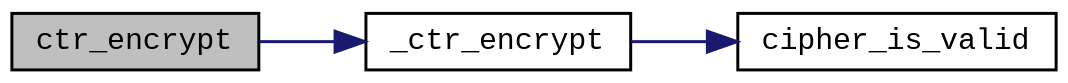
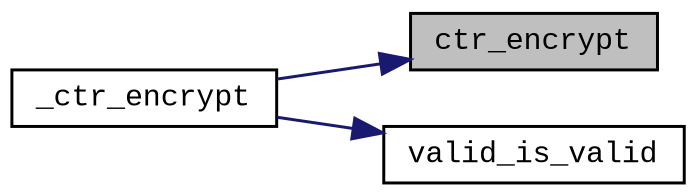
(297, 42) -> (329, 71)
(897, 42) -> (534, 155)
